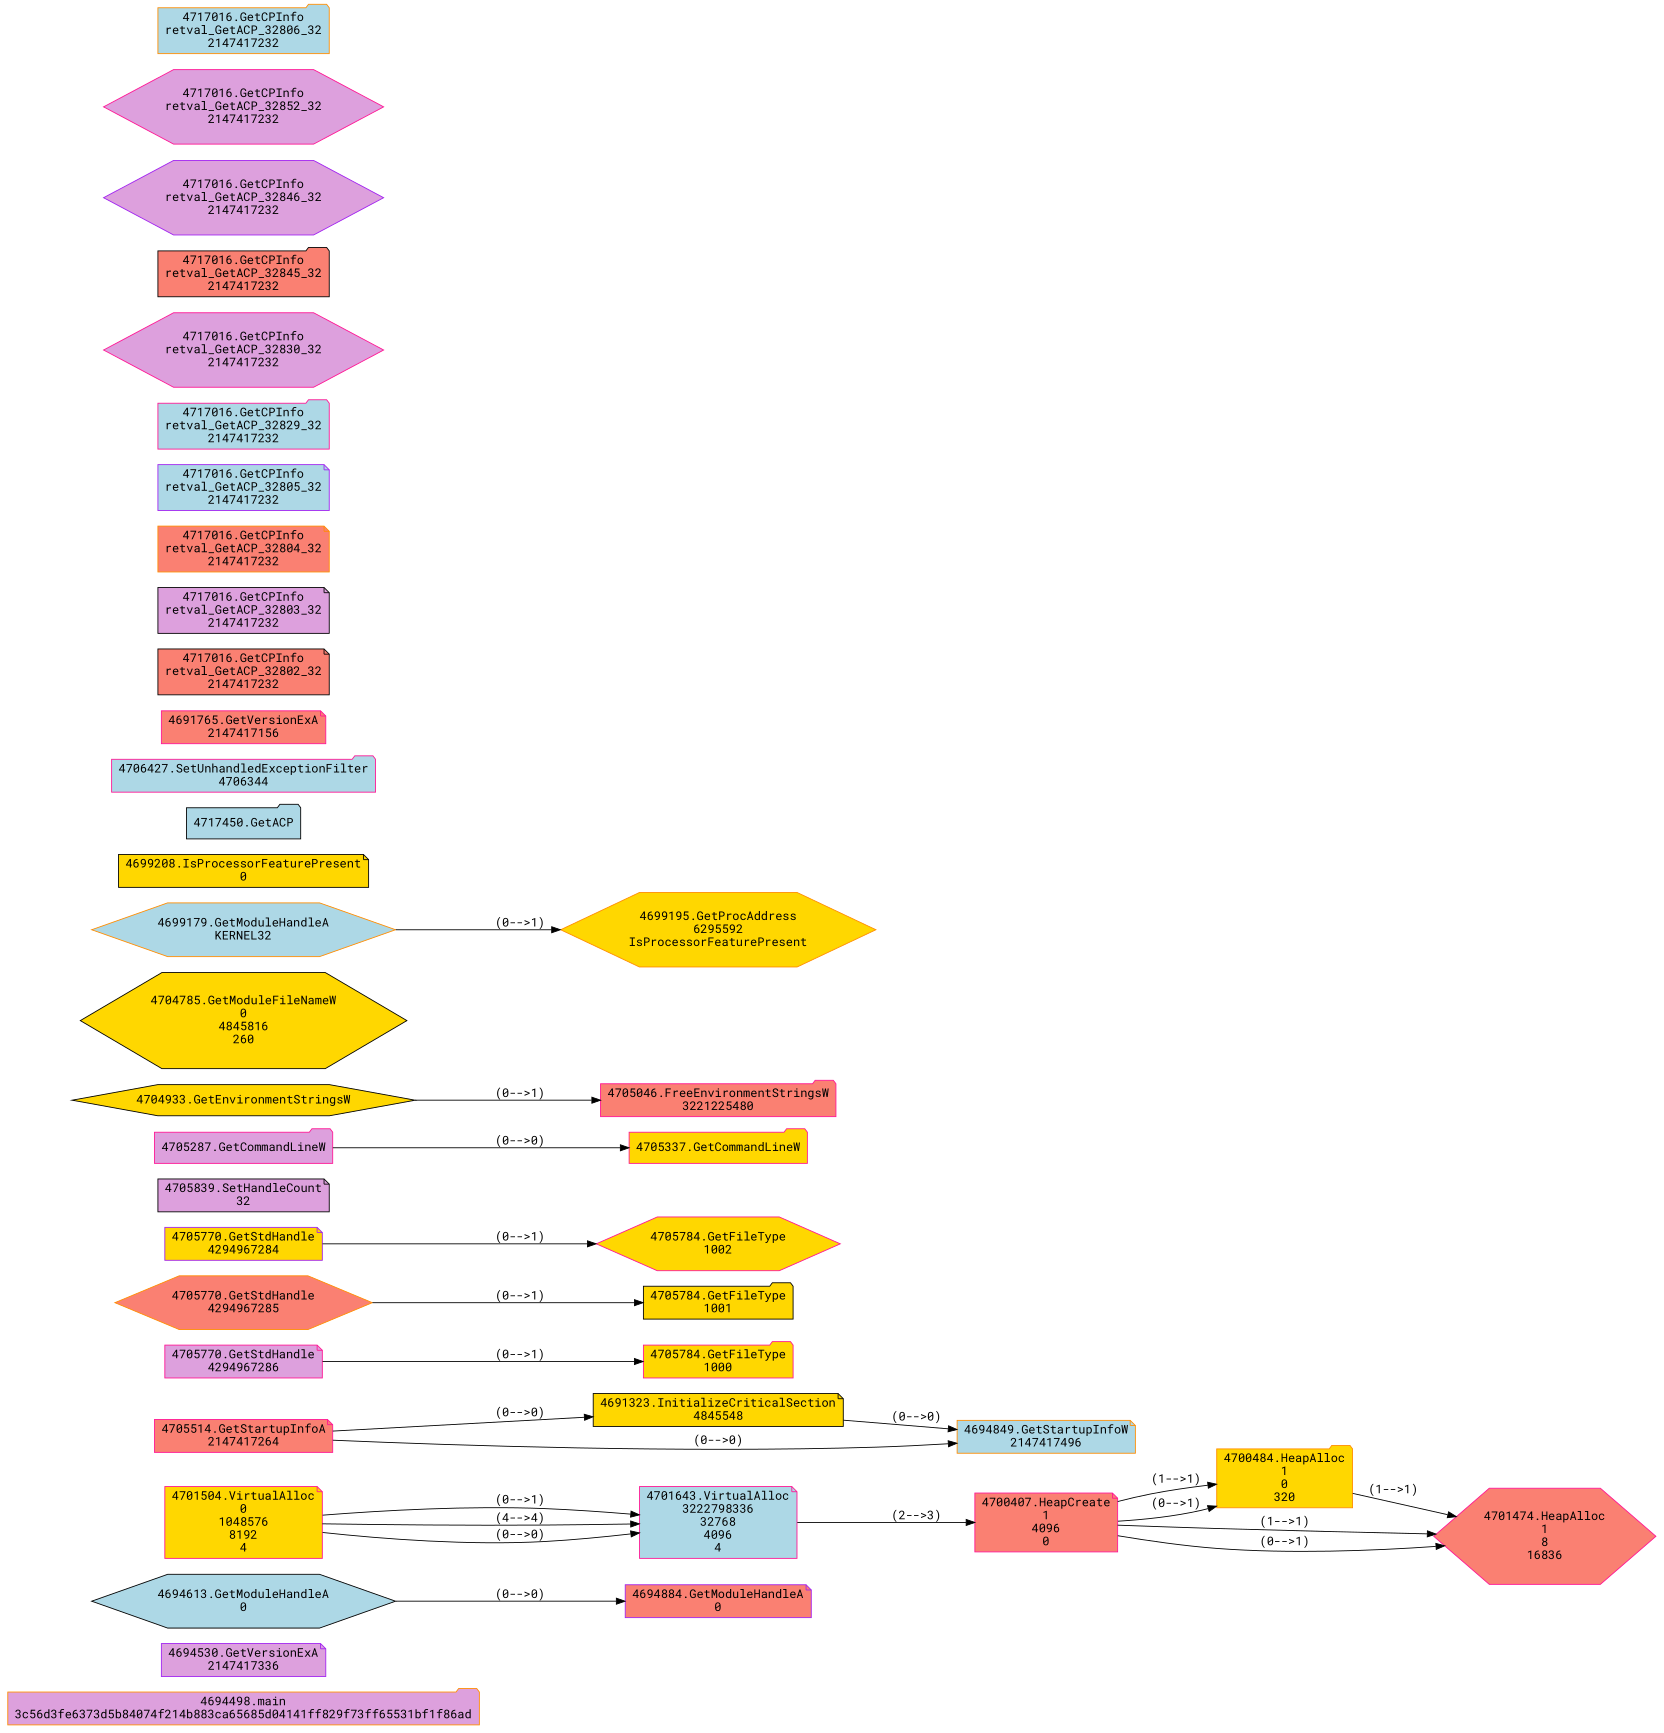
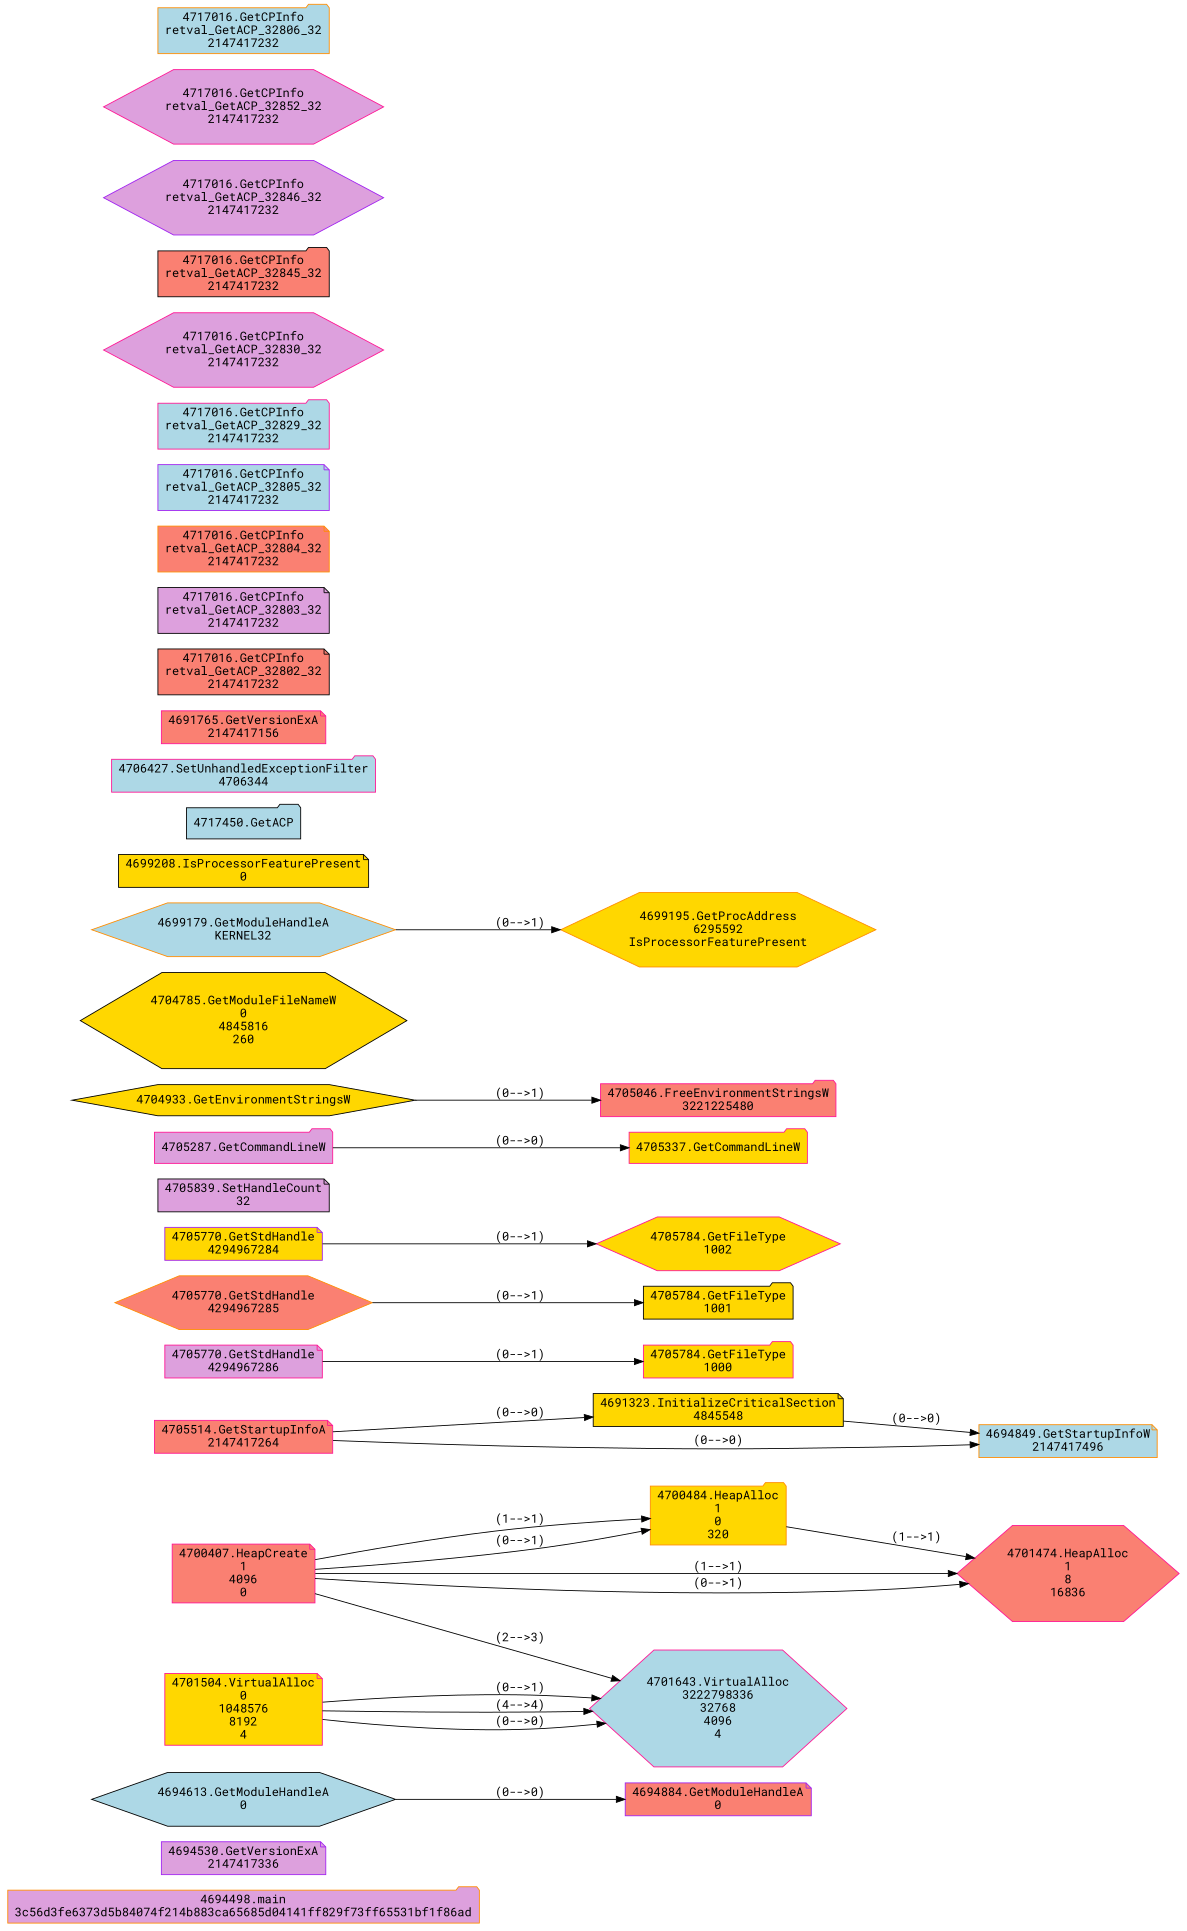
(718, 1522) -> (718, 1708)
(882, 1522) -> (463, 1636)
